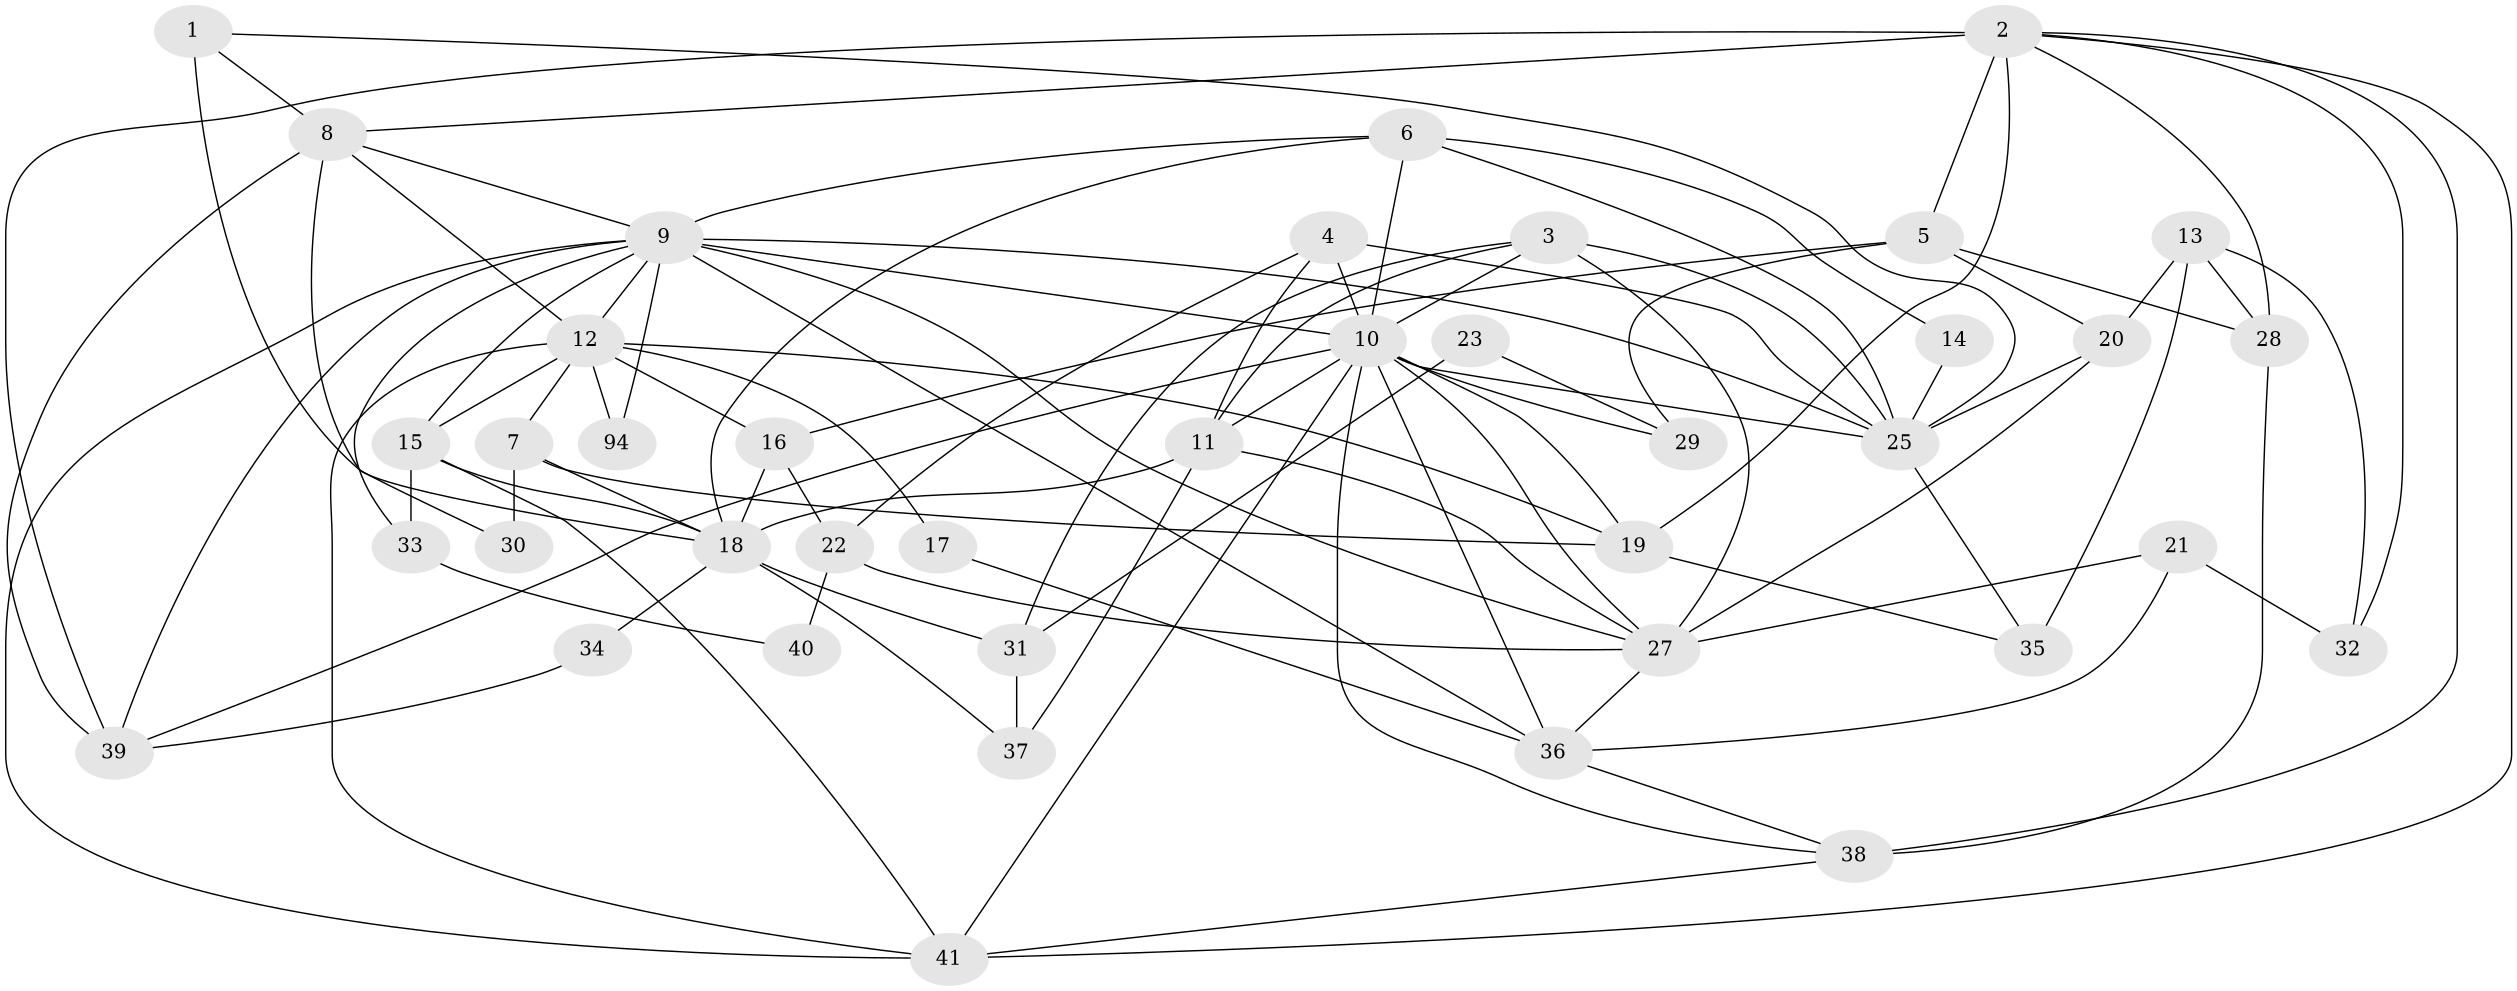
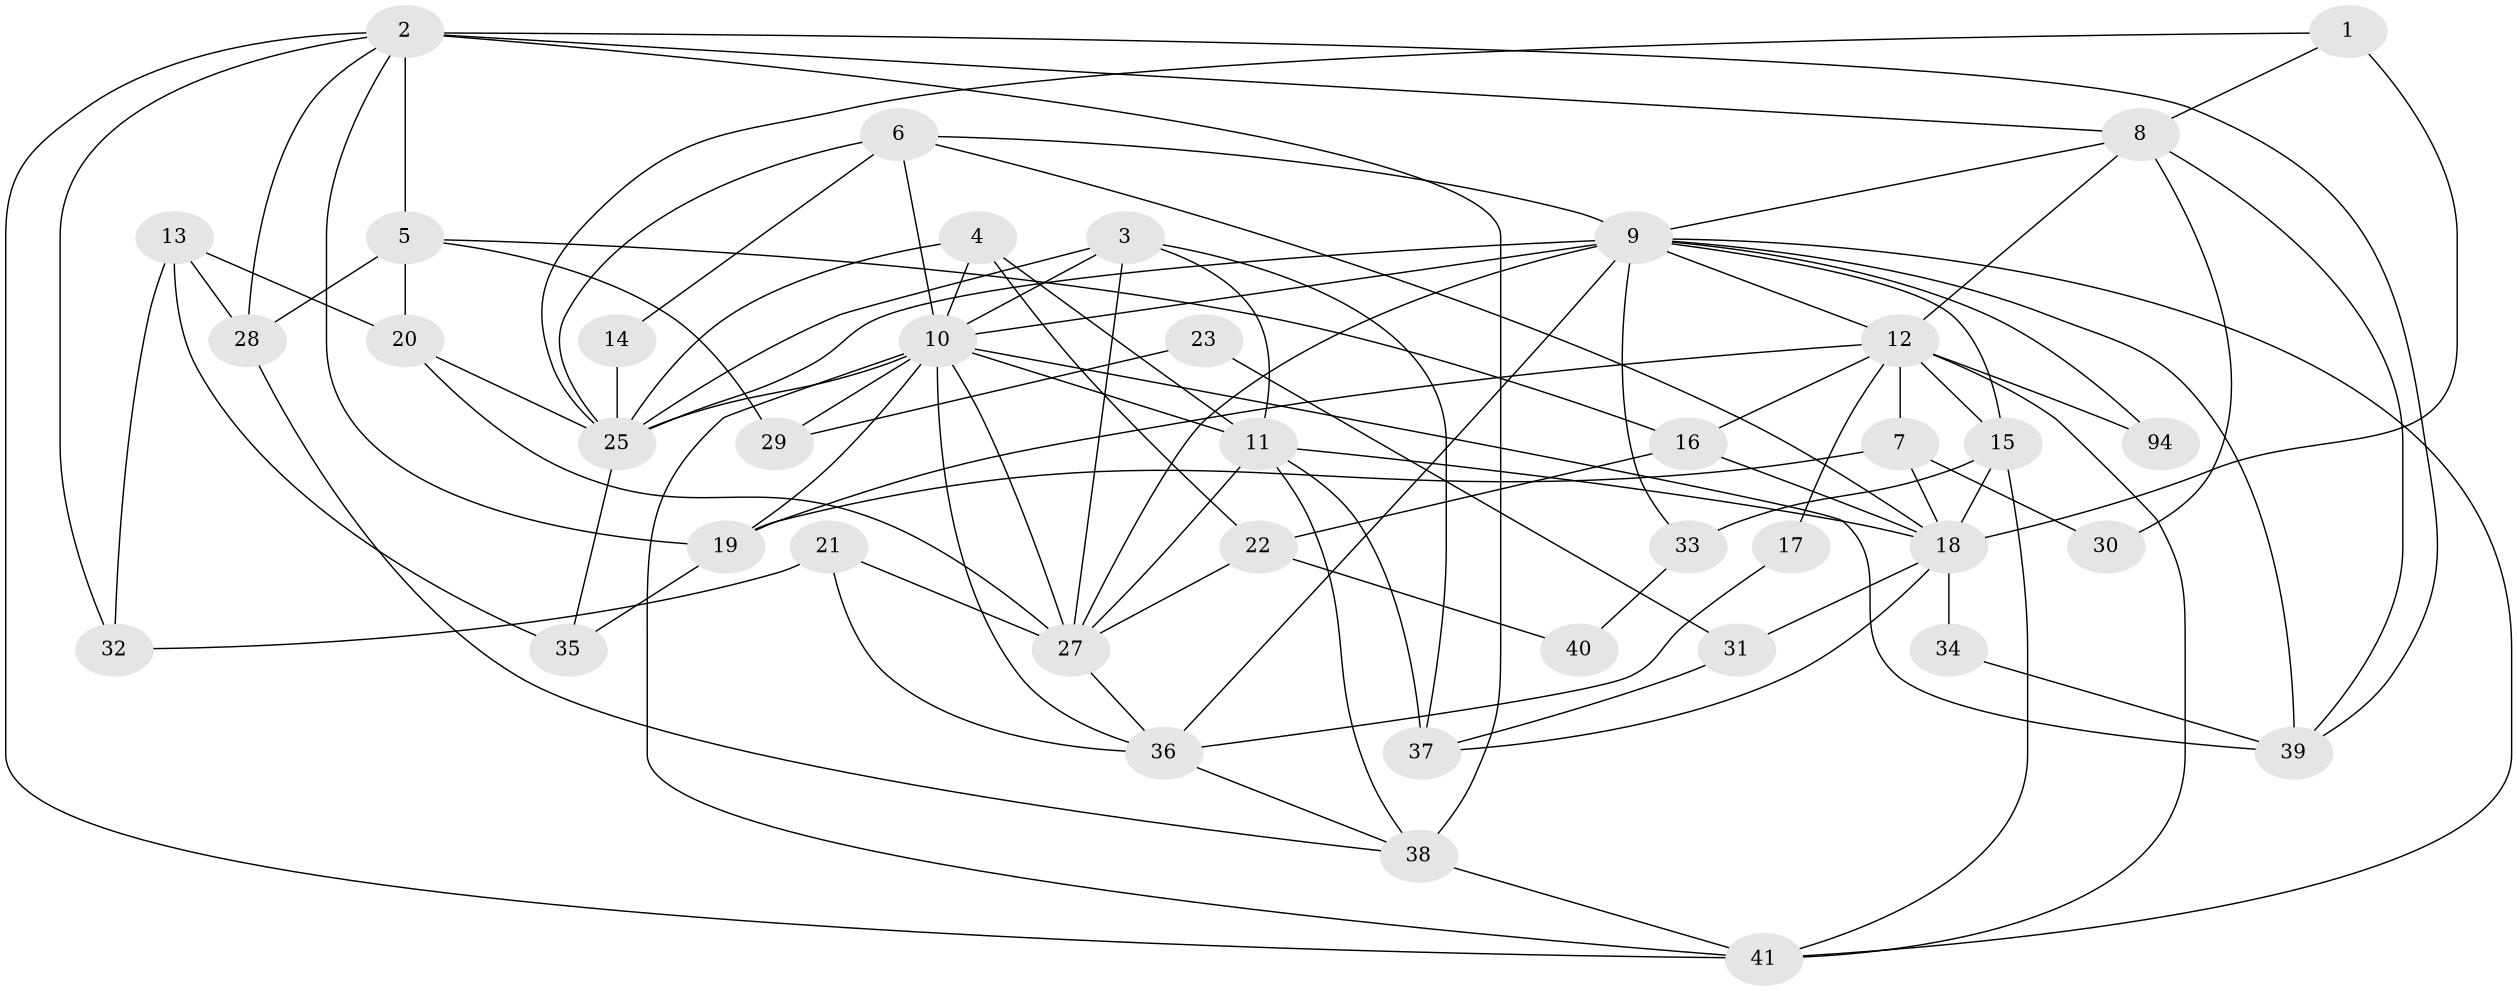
(1205, 352) -> (1438, 400)
(1413, 746) -> (1341, 649)
